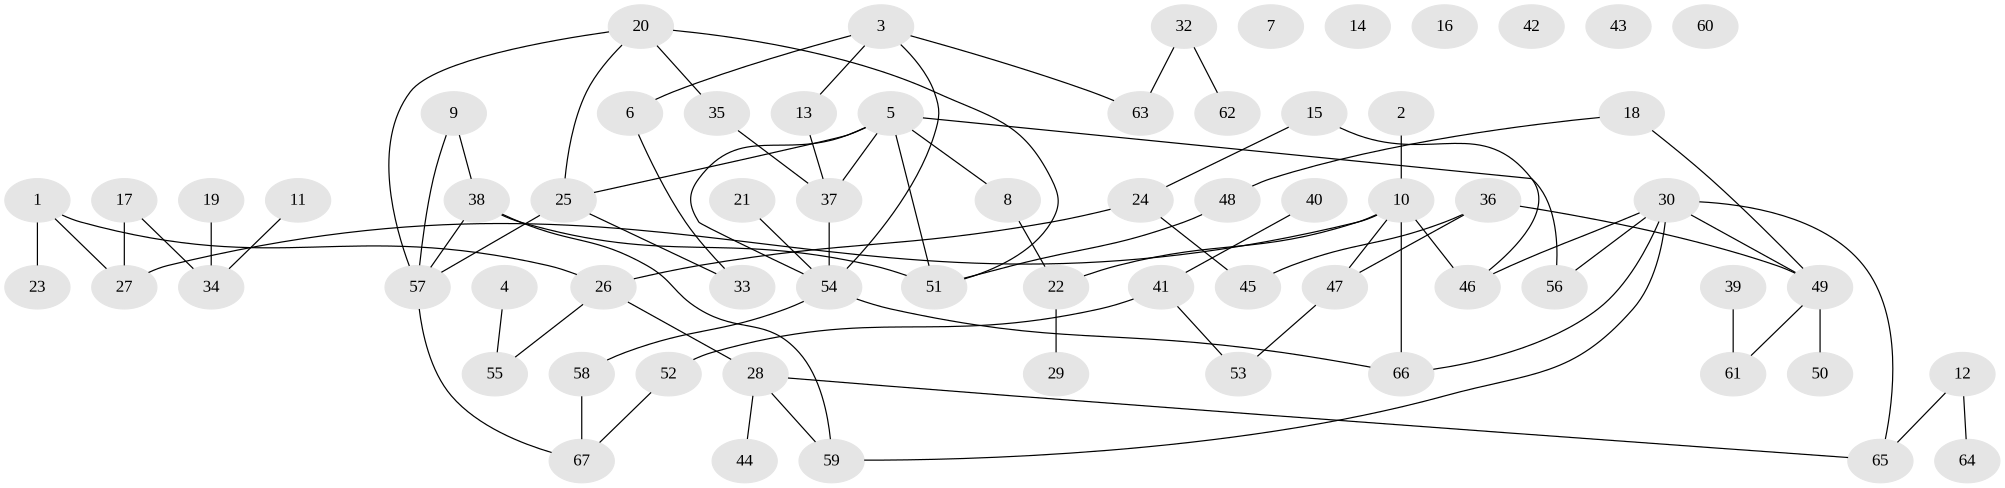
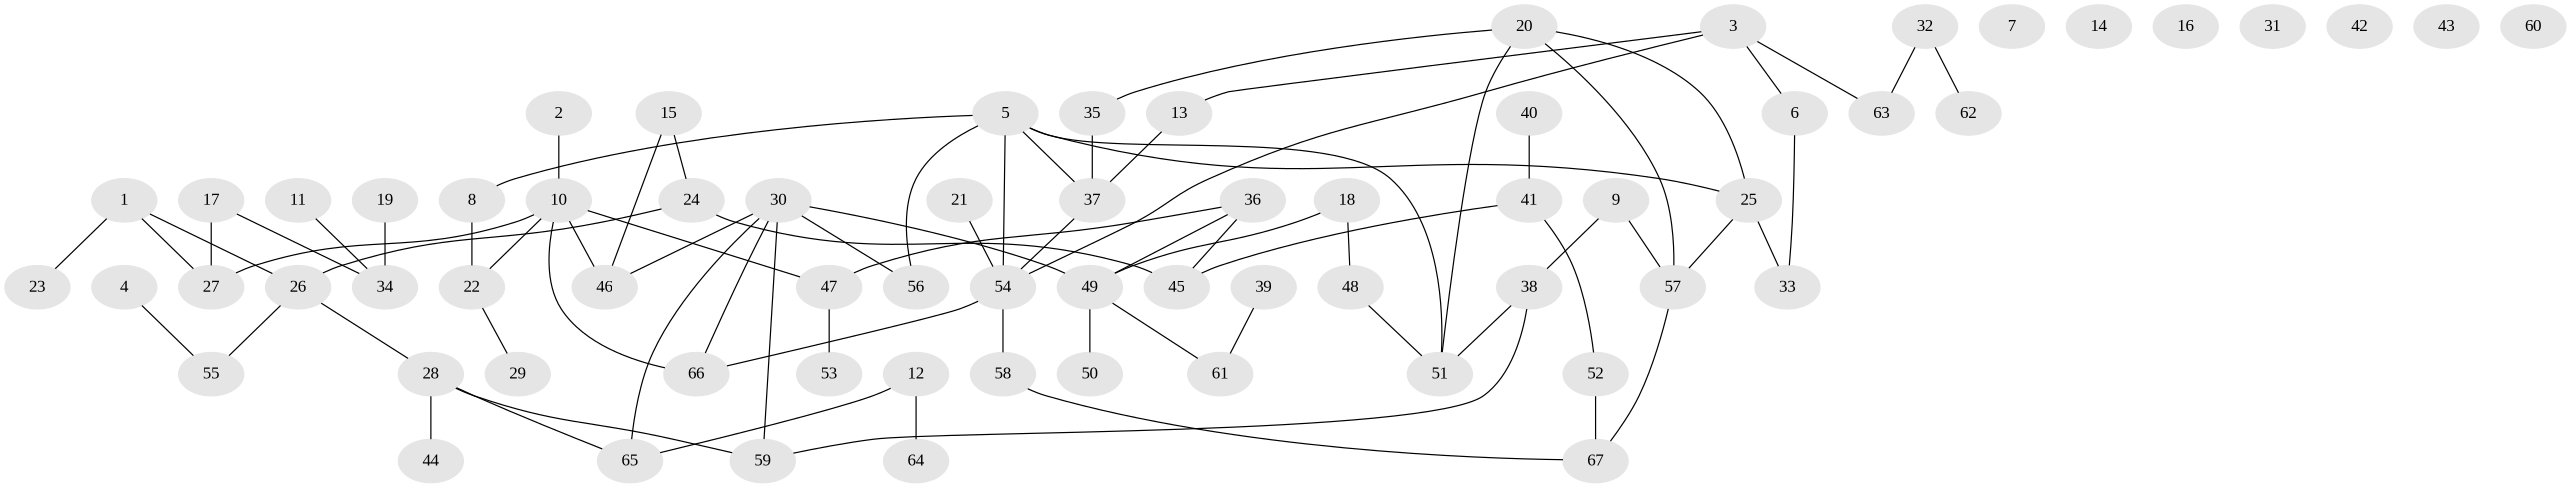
none -> (2273, 27)
(449, 241) -> none
(1200, 331) -> (1340, 233)
